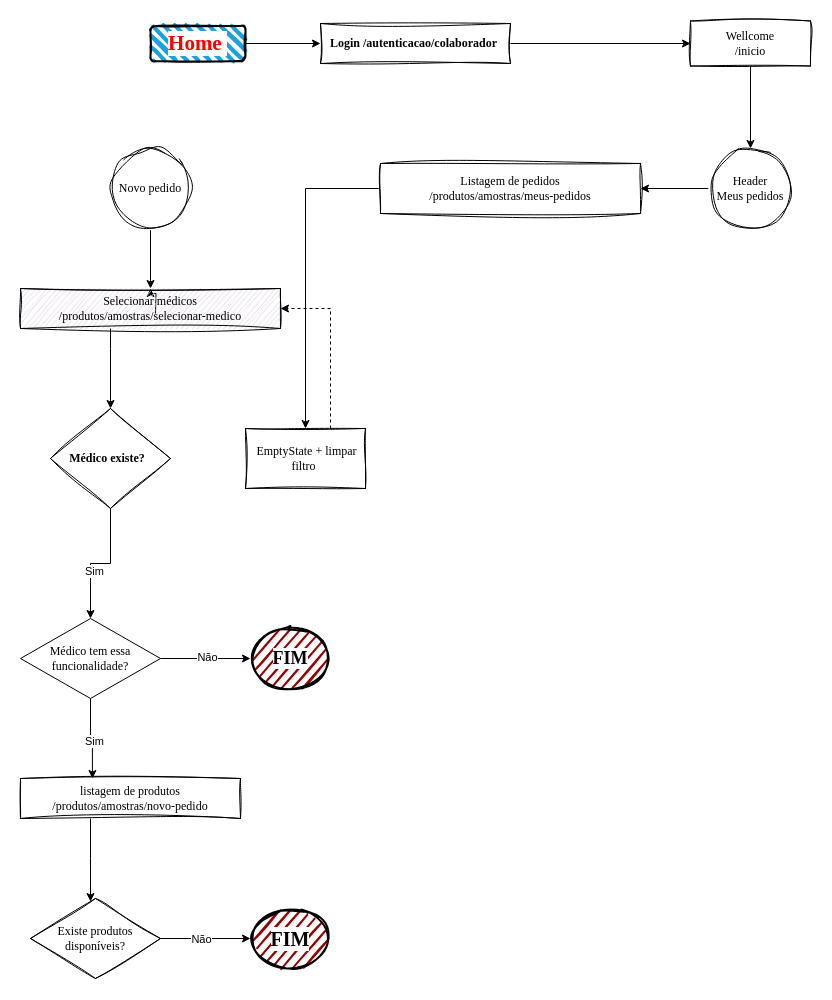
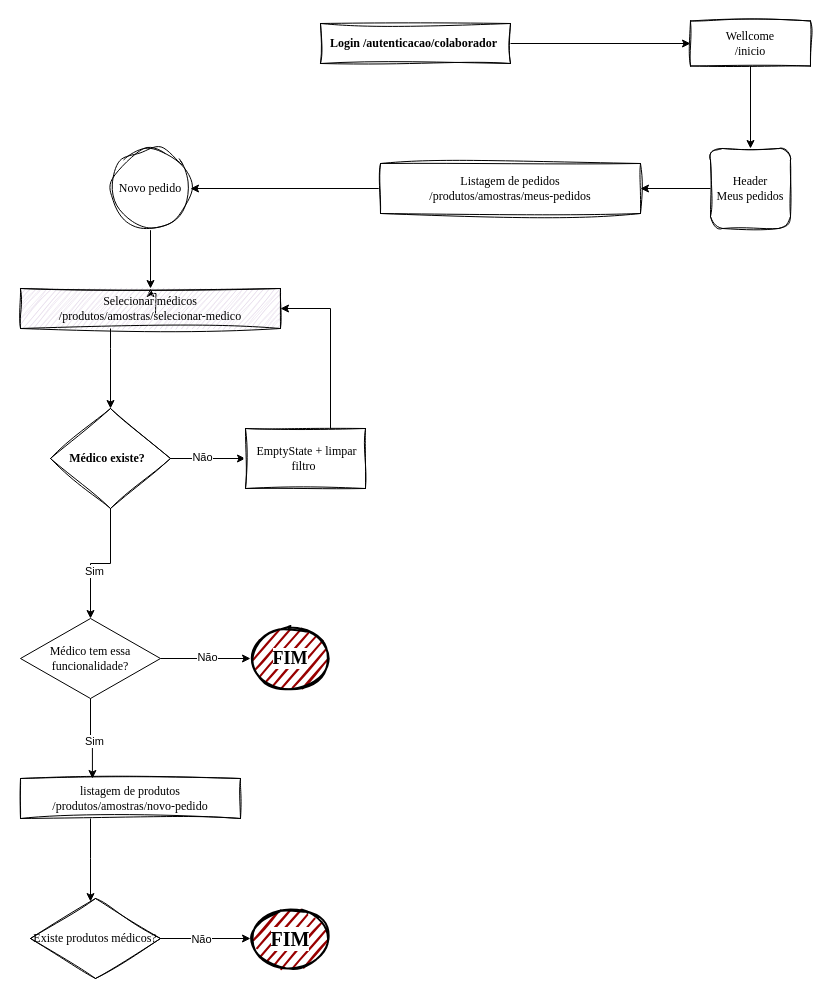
(198, 44) -> none
(280, 44) -> none
(751, 189) -> (751, 189)
(306, 305) -> (252, 189)
(331, 347) -> (331, 347)
none -> (205, 459)
(96, 939) -> (96, 939)
